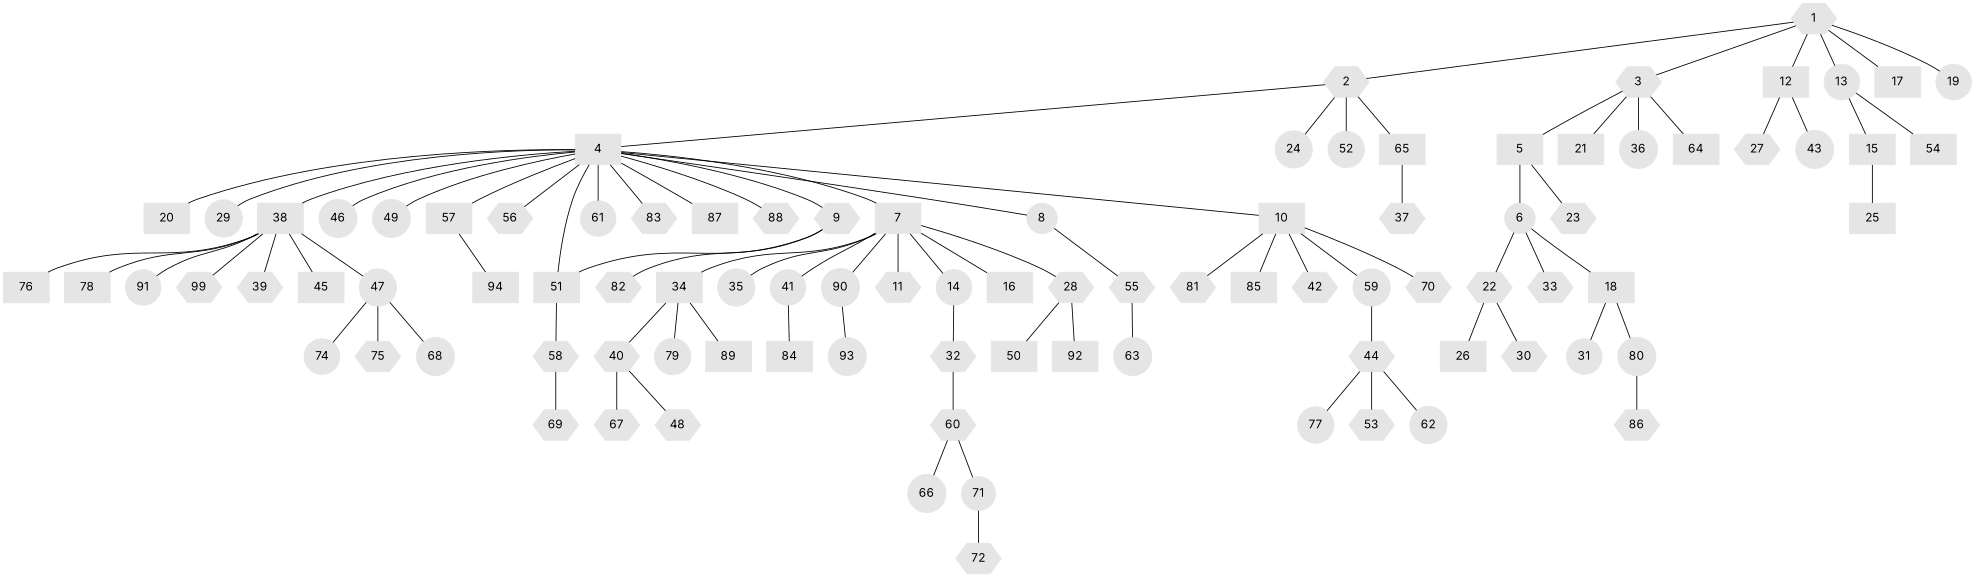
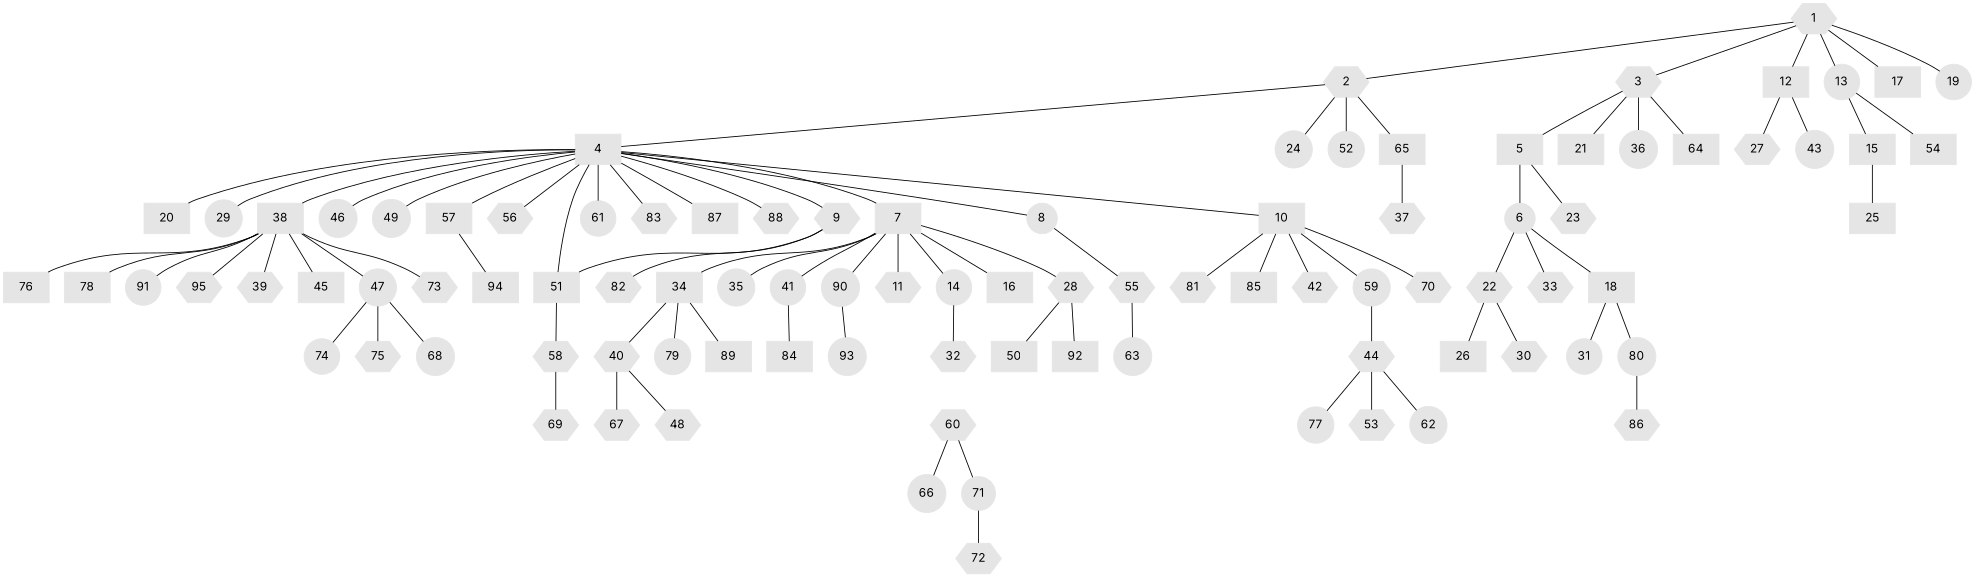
(199, 287) -> (199, 287)
none -> (435, 287)
(953, 391) -> none
